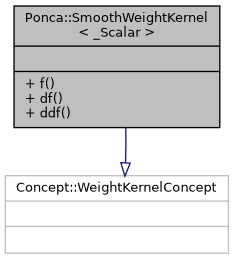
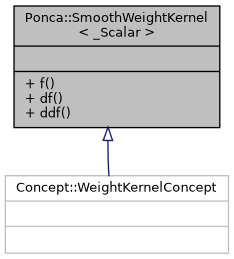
(126, 145) -> (108, 158)
